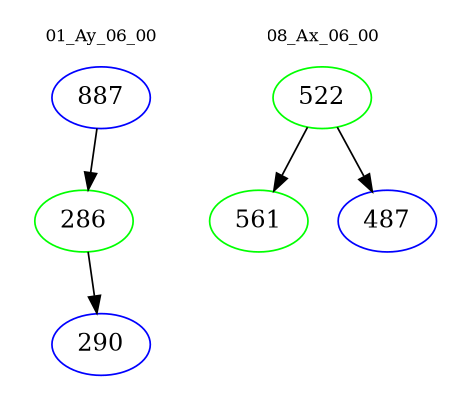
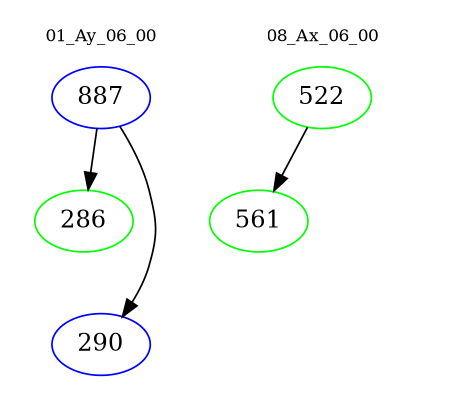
(387, 221) -> none
(91, 274) -> (154, 213)
